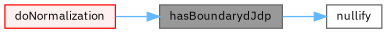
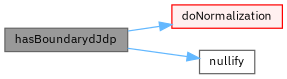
(131, 17) -> (144, 29)
